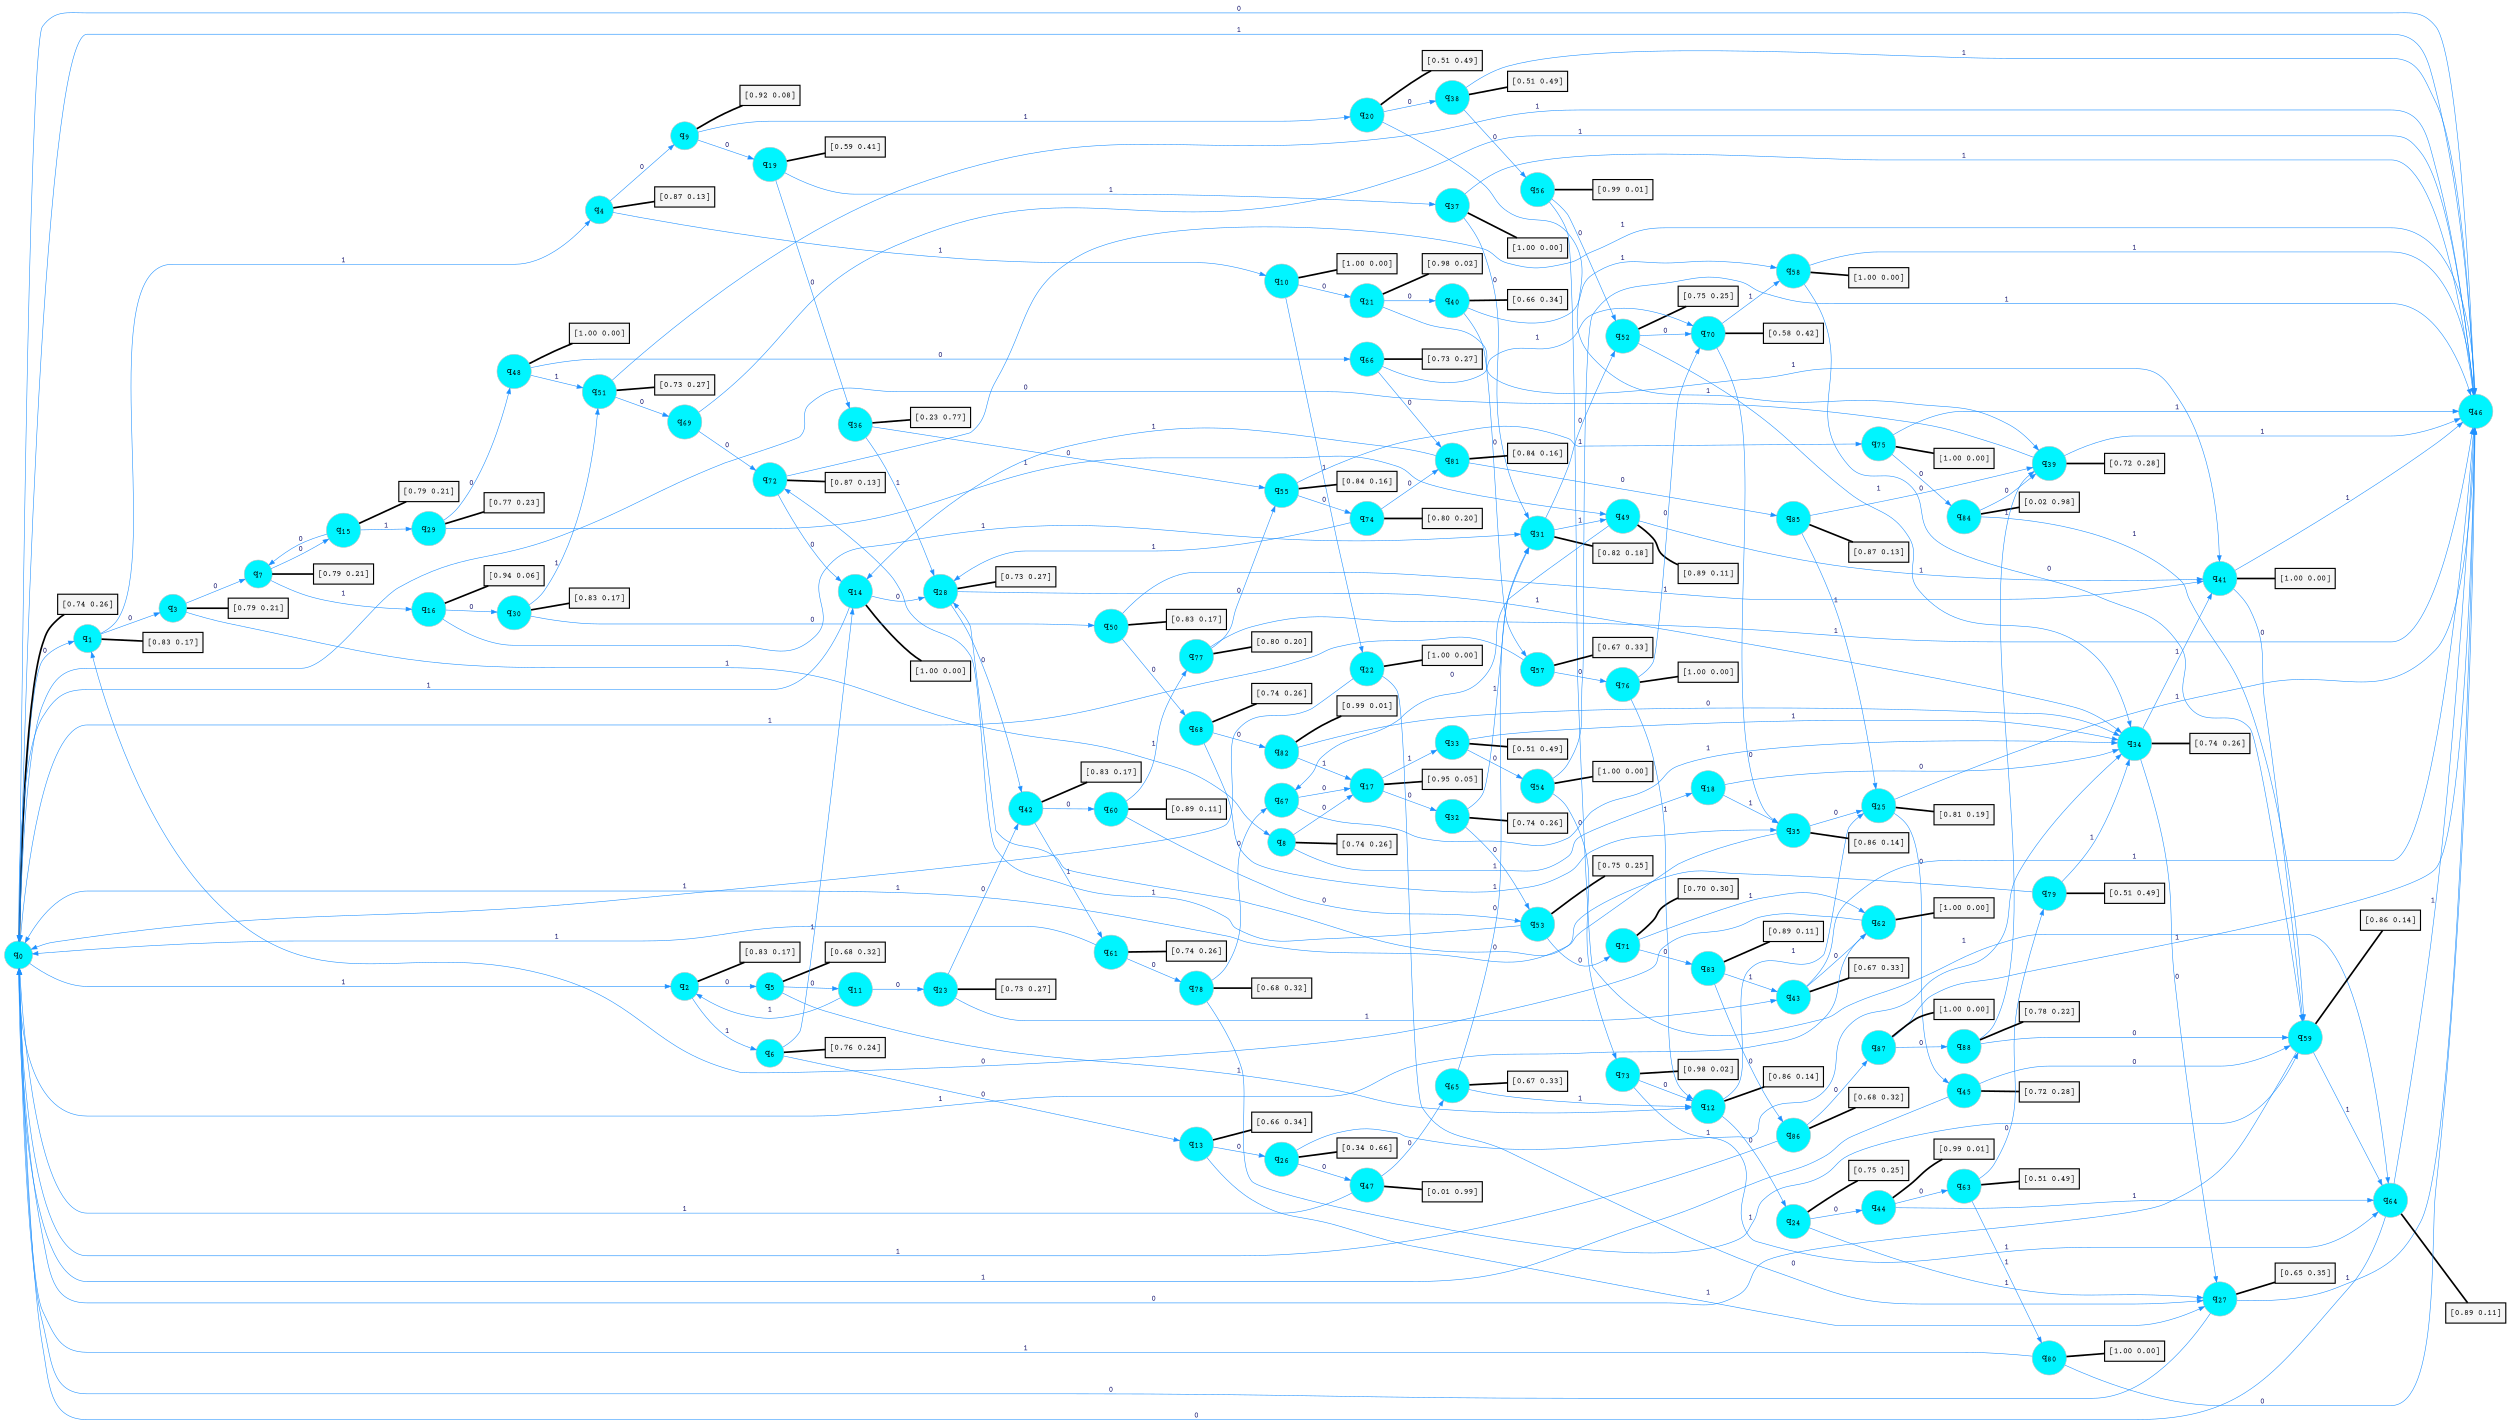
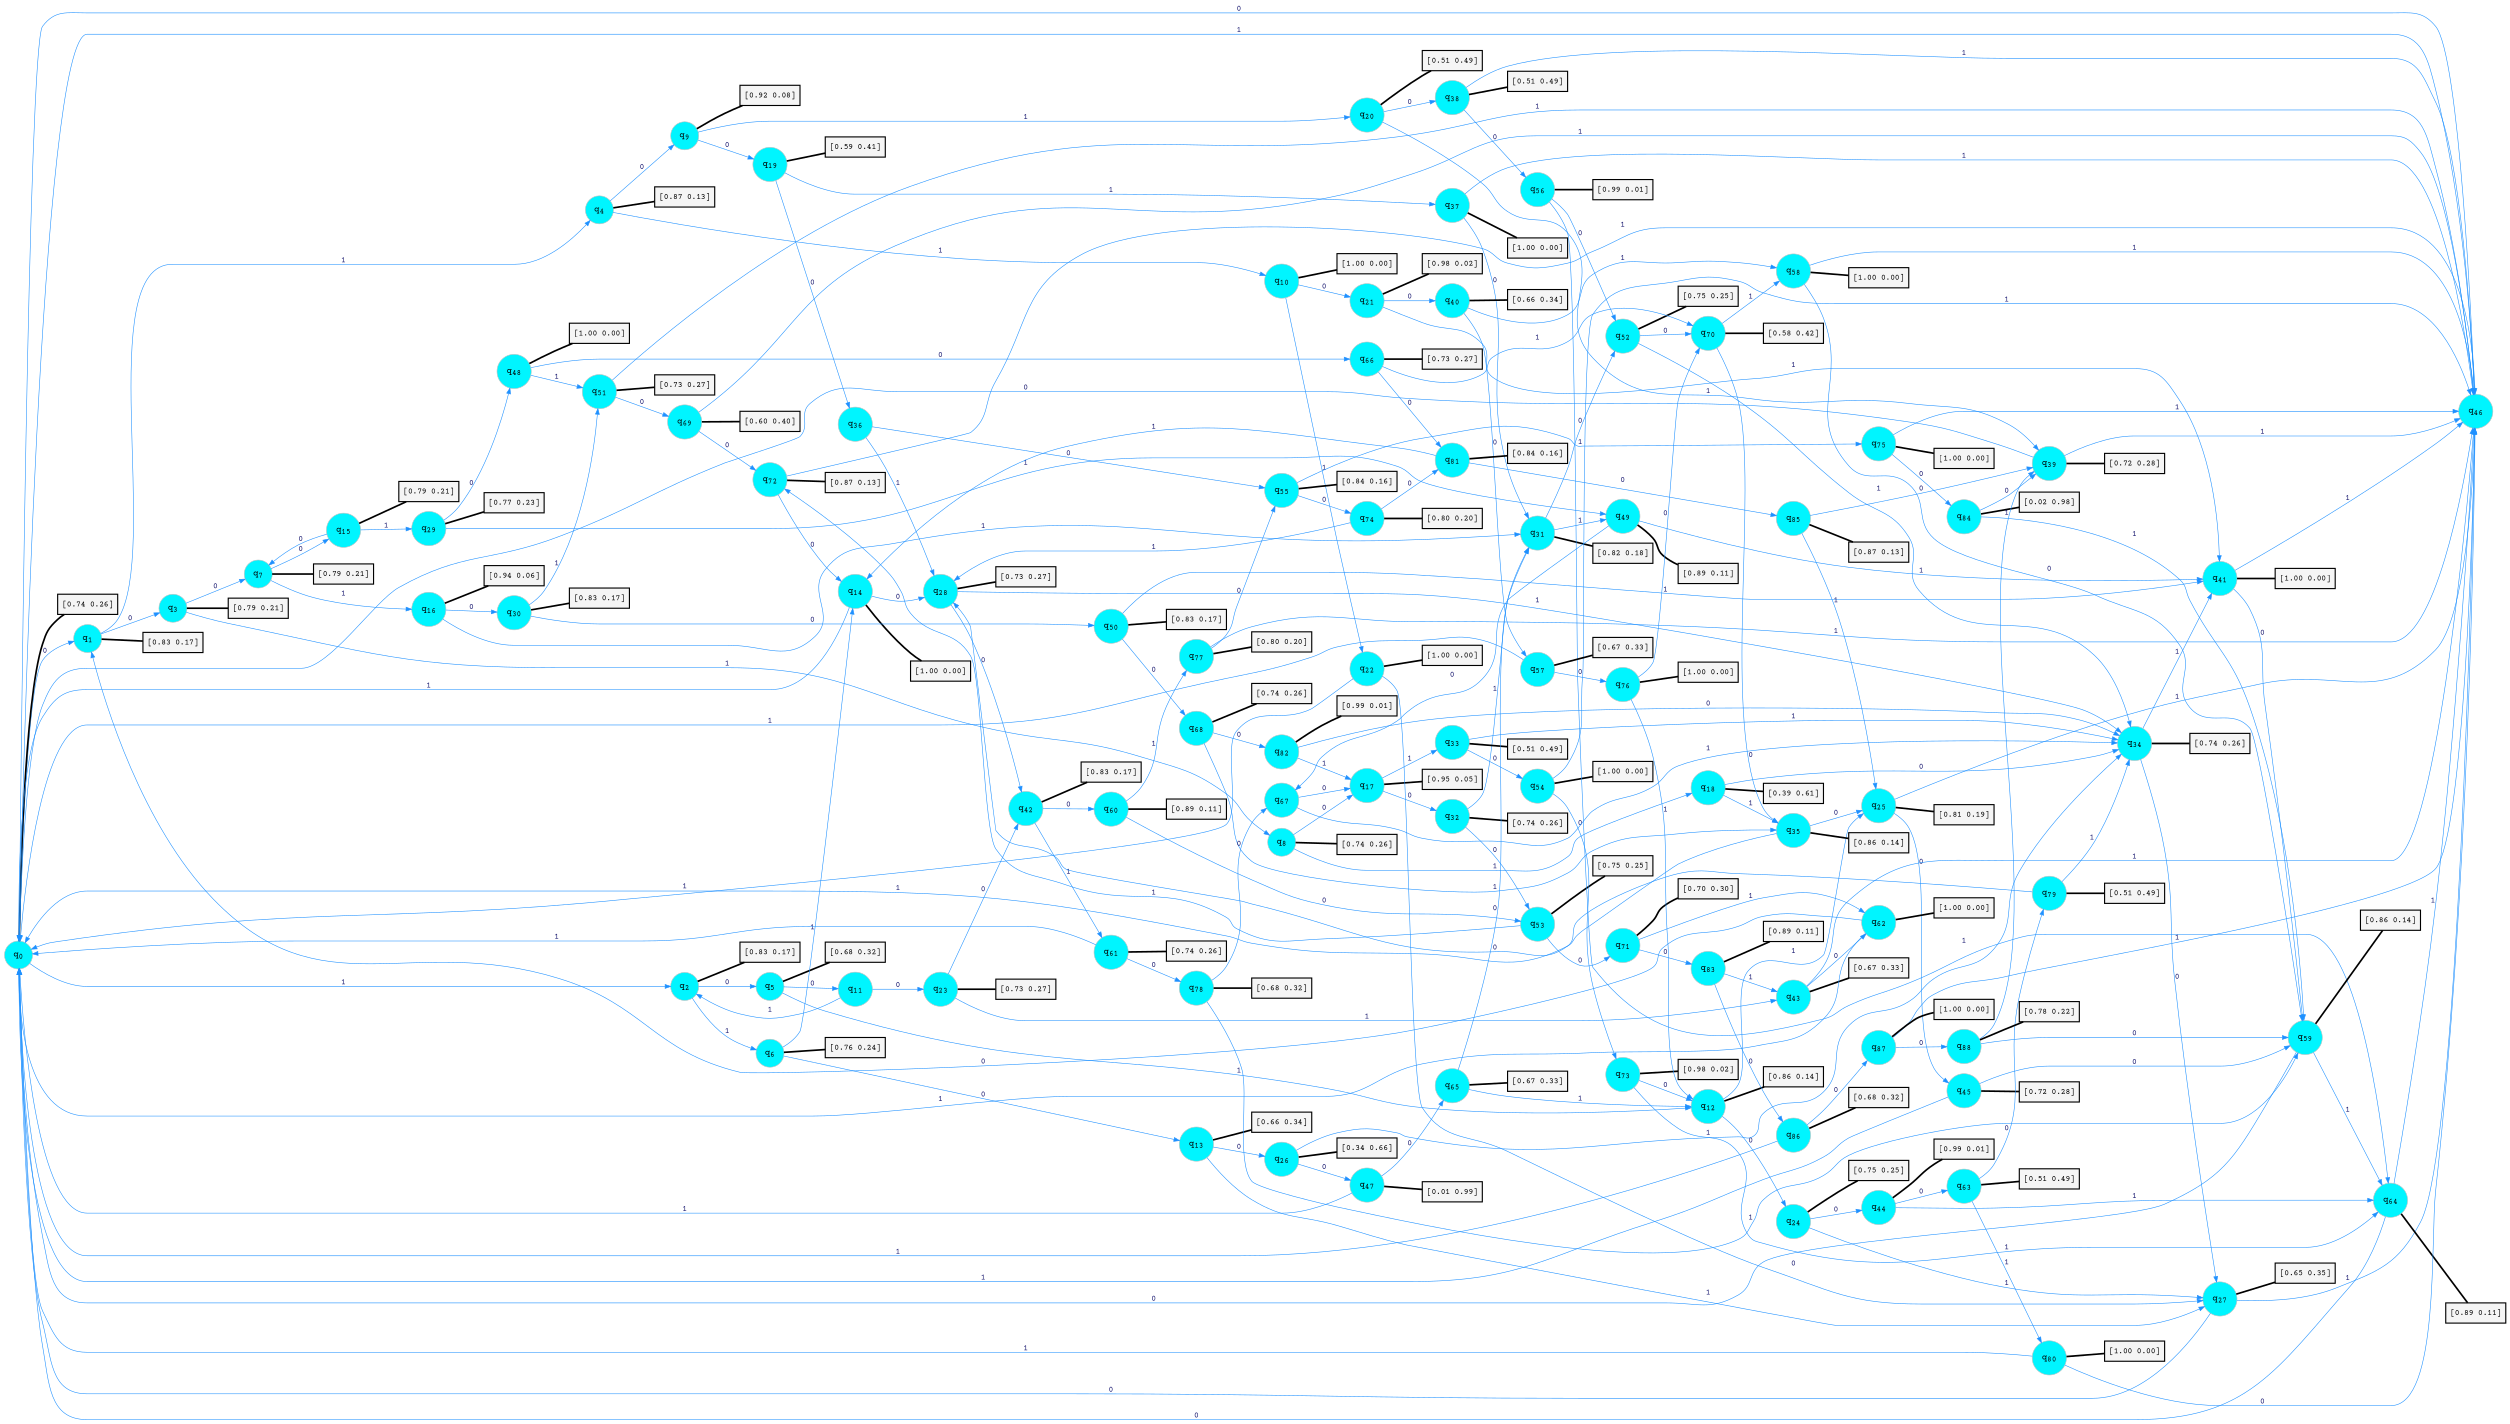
(941, 417) -> none
none -> (770, 421)
none -> (1793, 793)
